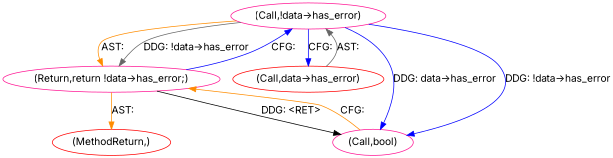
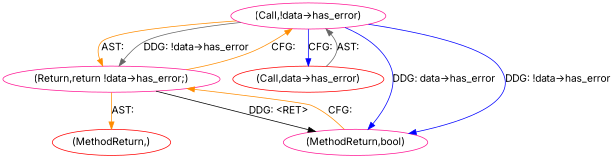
(238, 57) -> (238, 57)
(373, 142) -> (356, 142)
